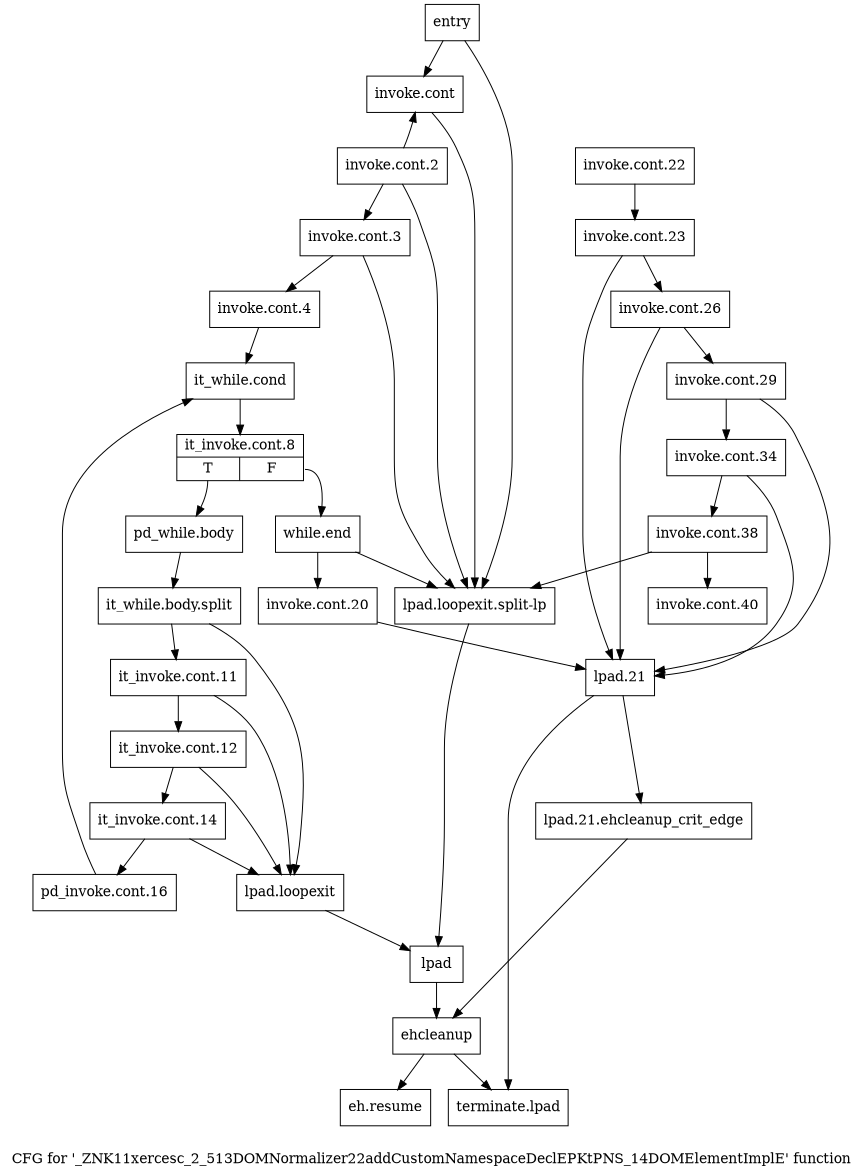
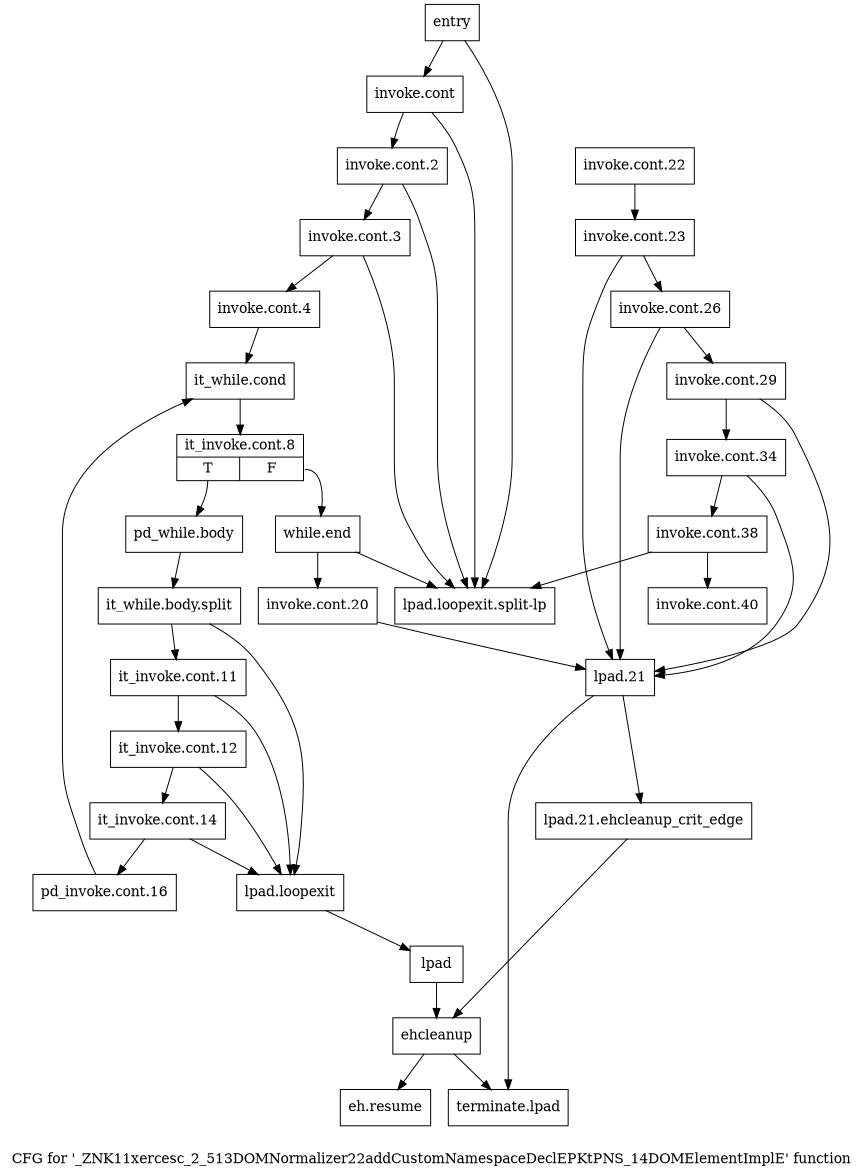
(409, 135) -> (399, 125)
(444, 779) -> none
